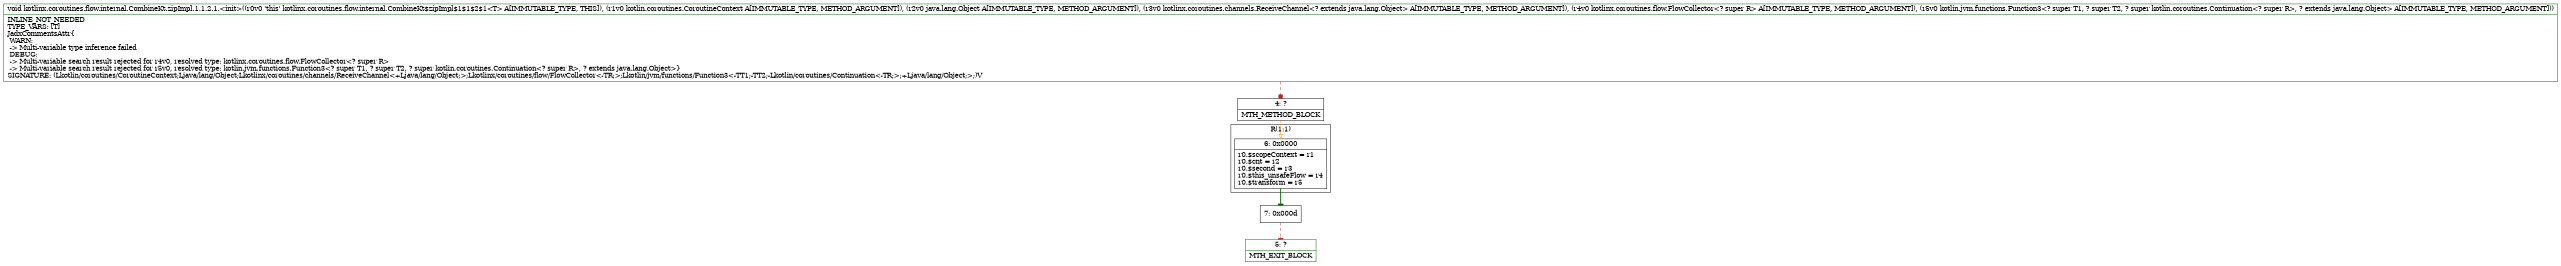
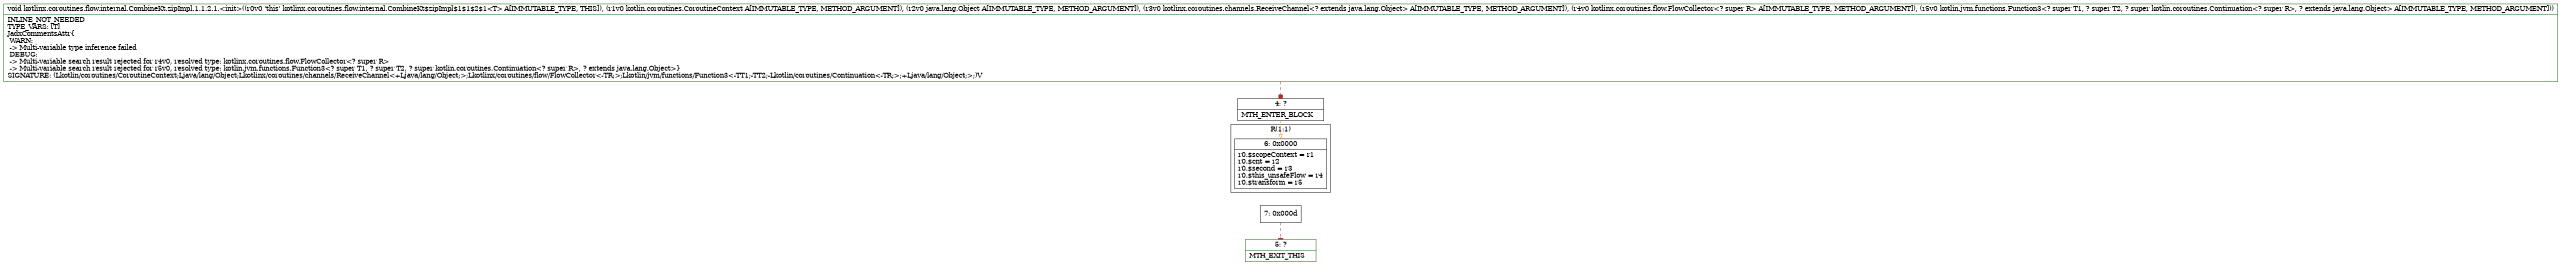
(1281, 115) -> (1277, 115)
(1281, 196) -> none
(1281, 256) -> (1277, 256)
